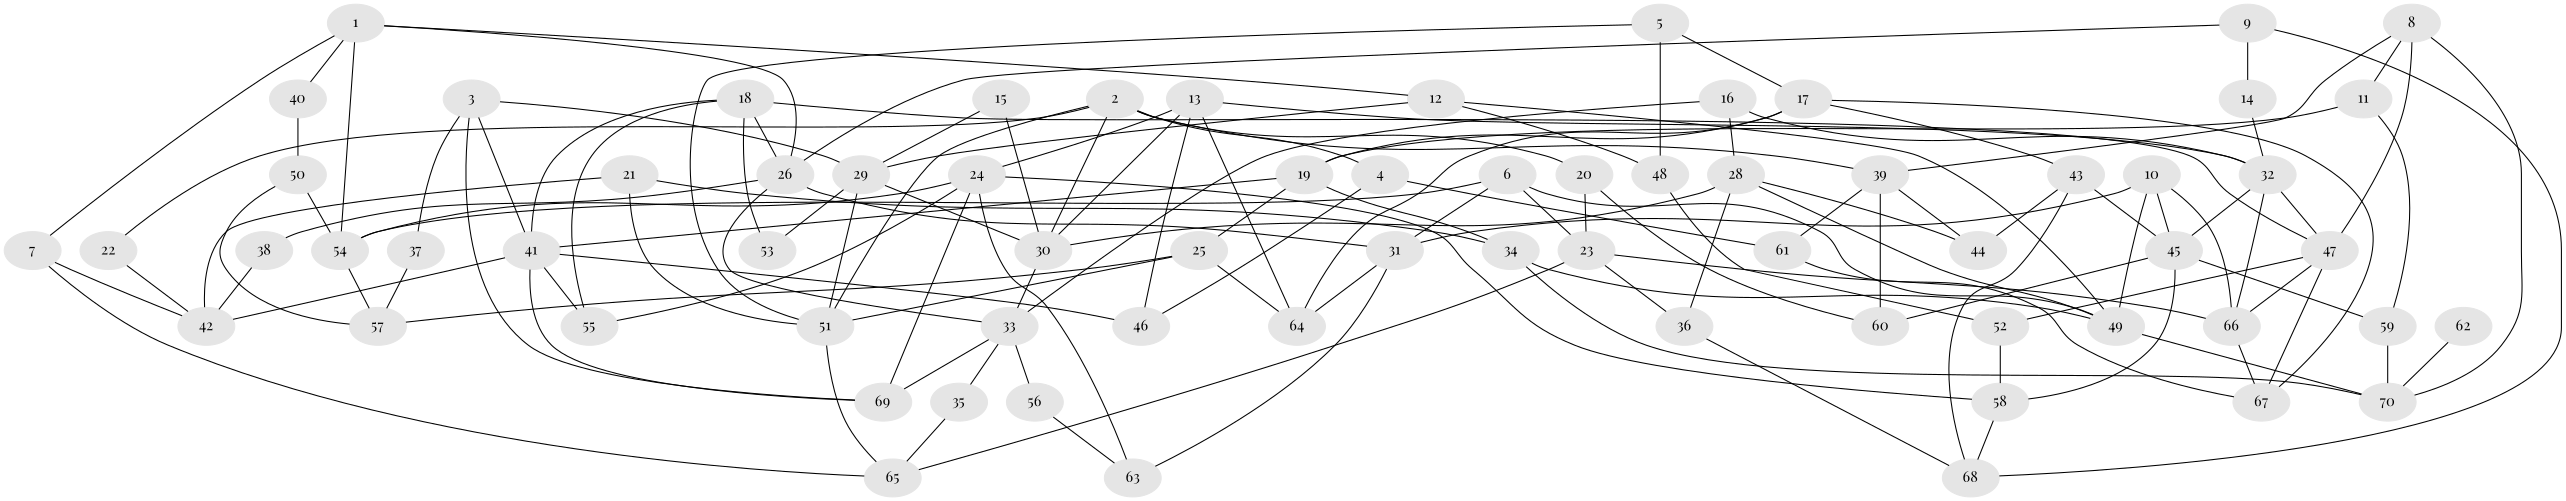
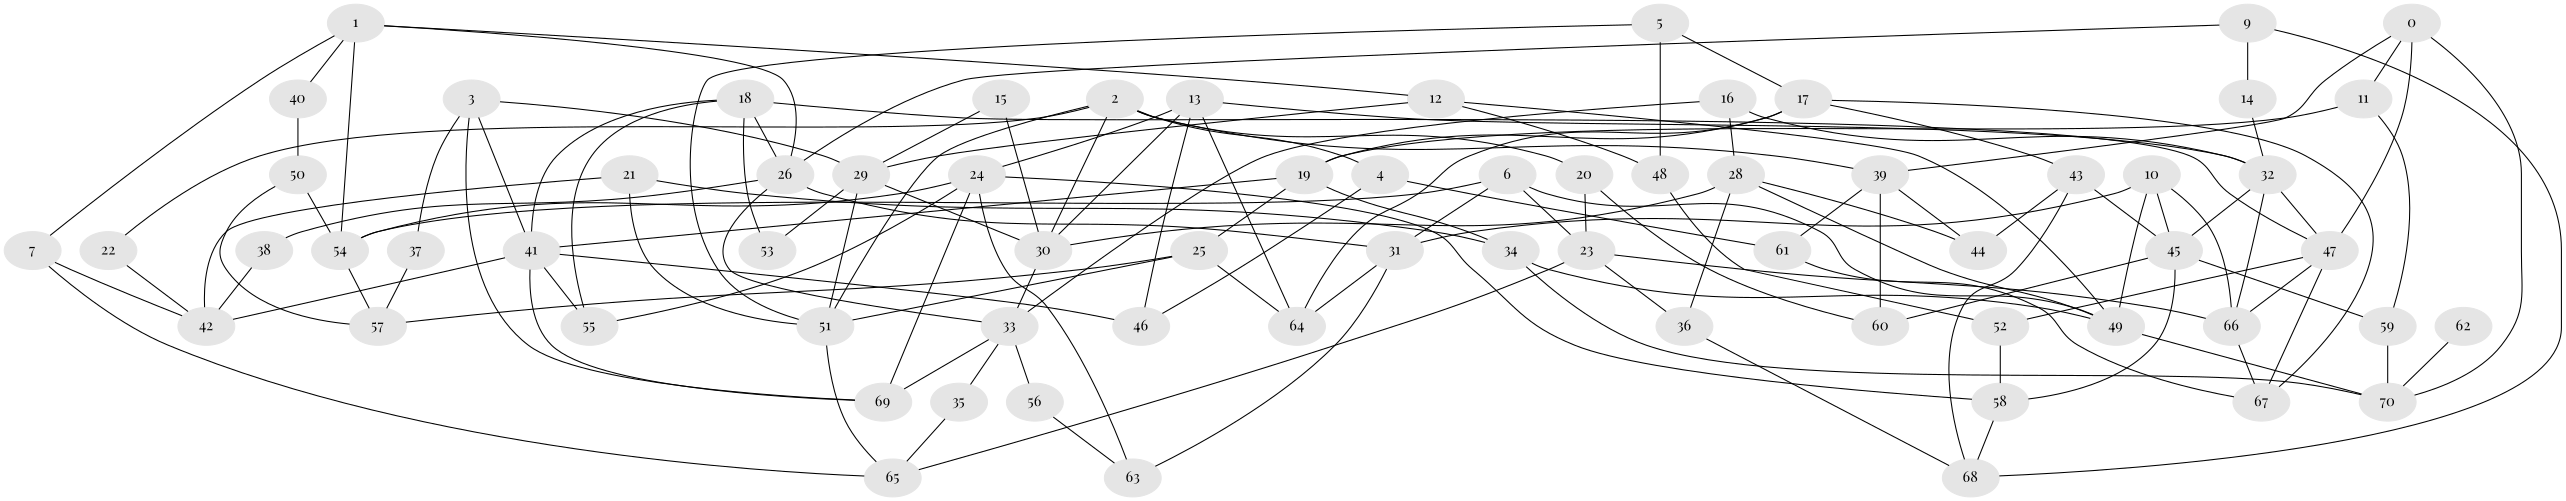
(2412, 23) -> (2412, 23)
